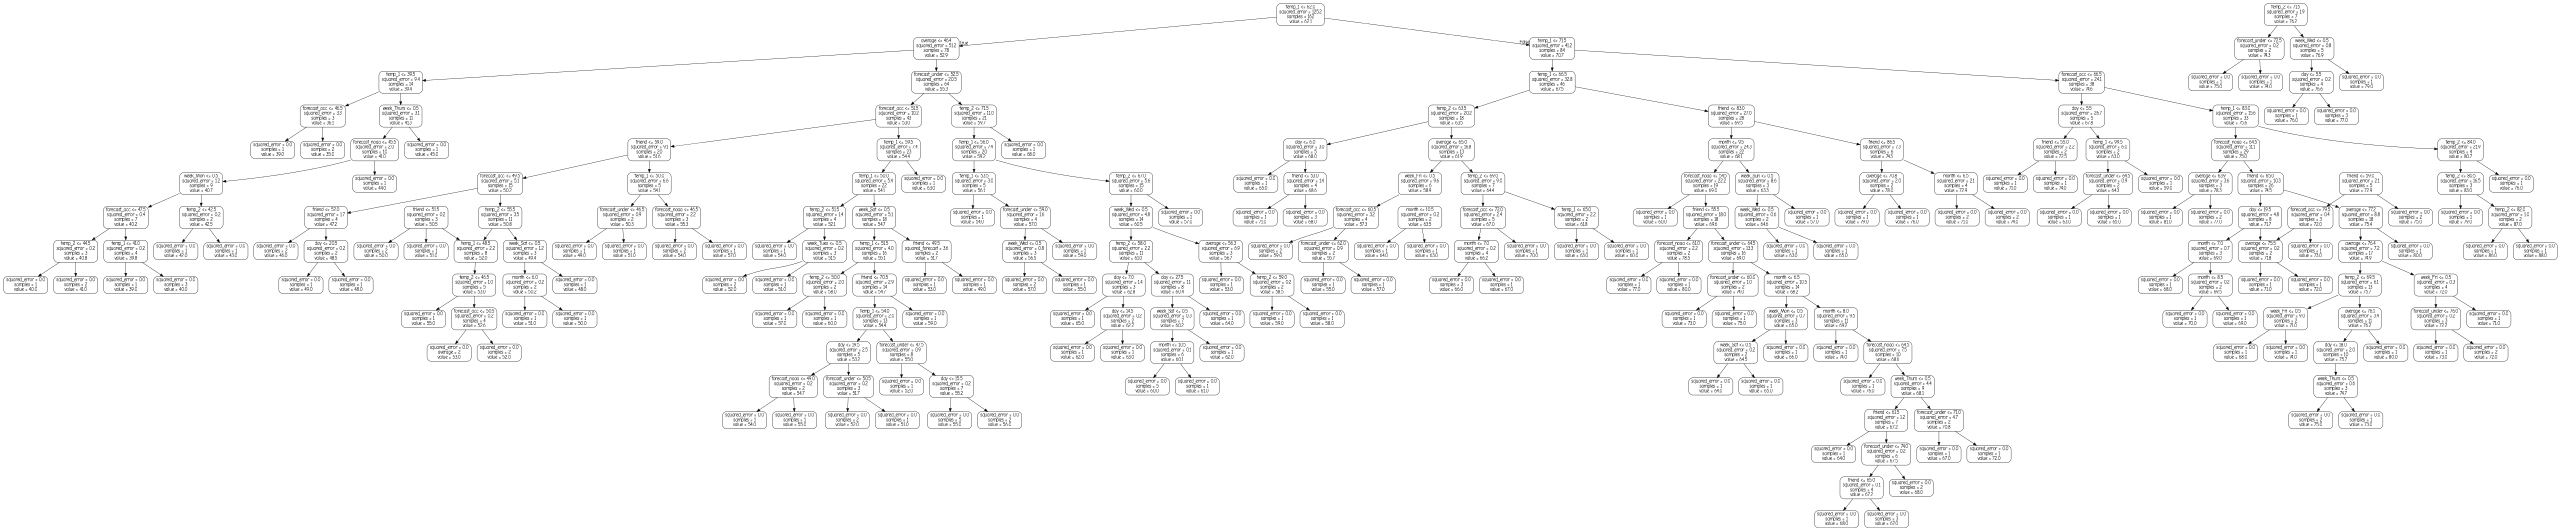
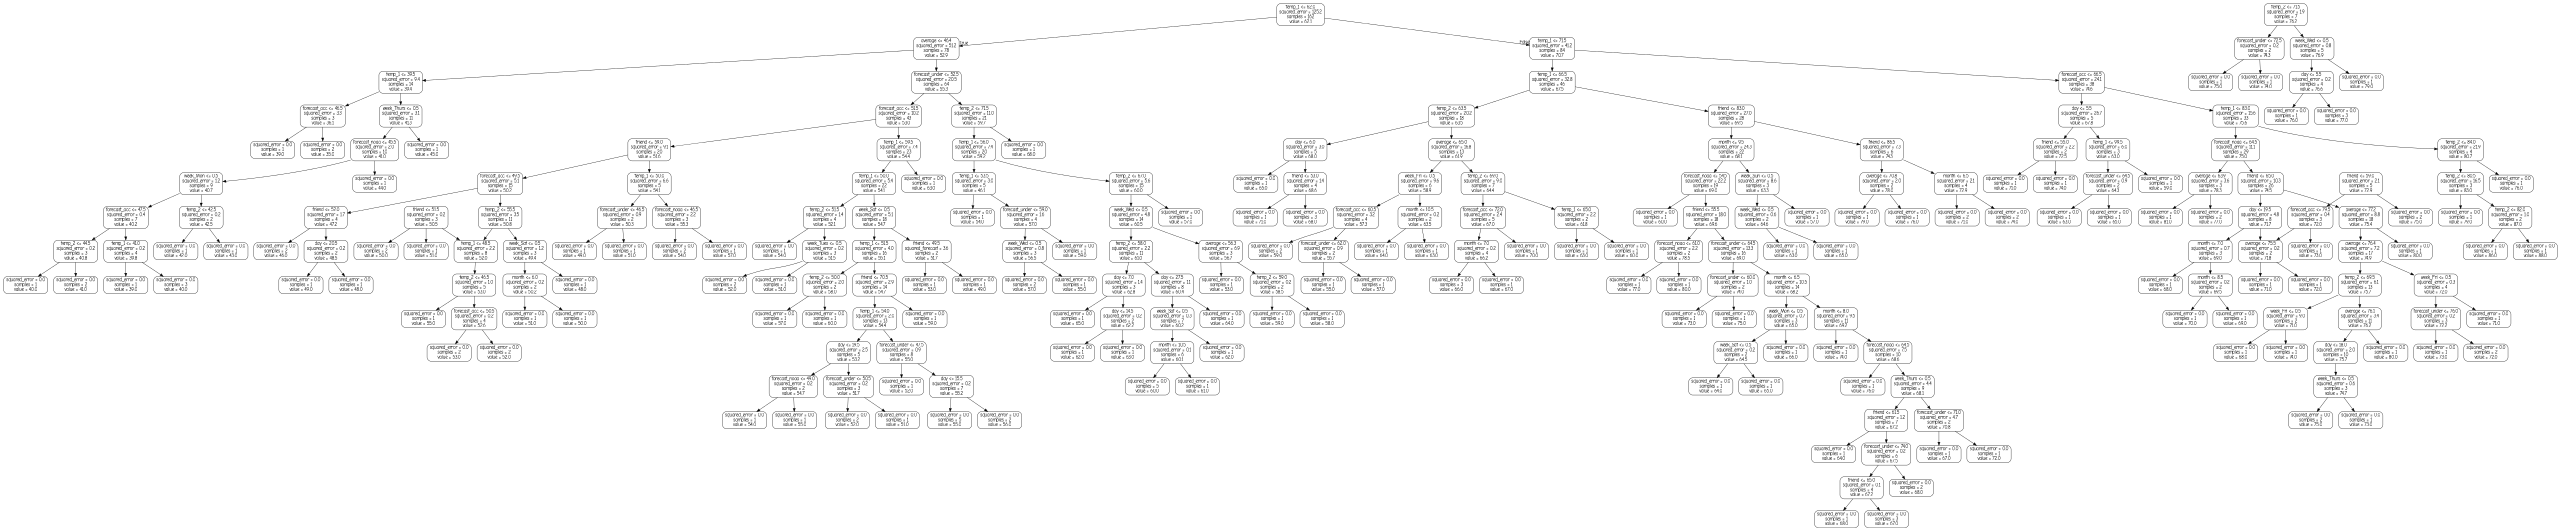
(2108, 150) -> (2108, 150)
(974, 184) -> (974, 184)
none -> (1420, 199)
(449, 353) -> (449, 353)
